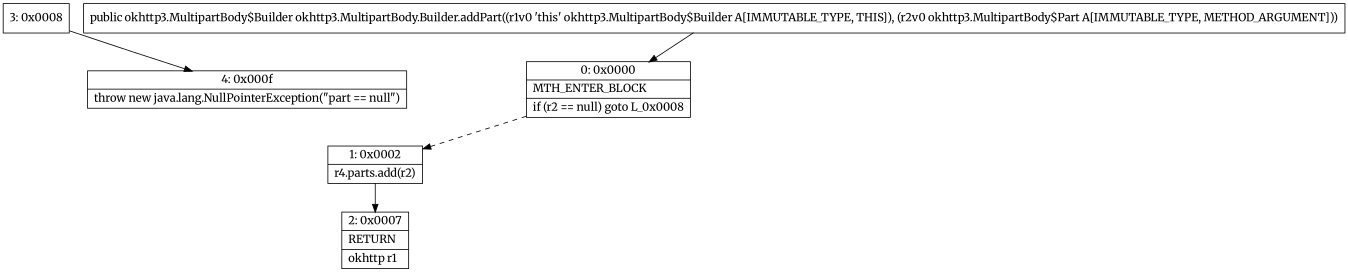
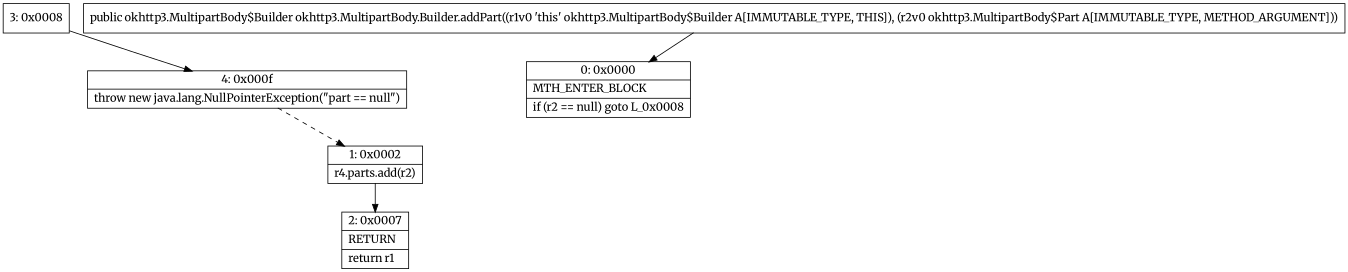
(478, 131) -> (308, 125)
(372, 259) -> (371, 259)
